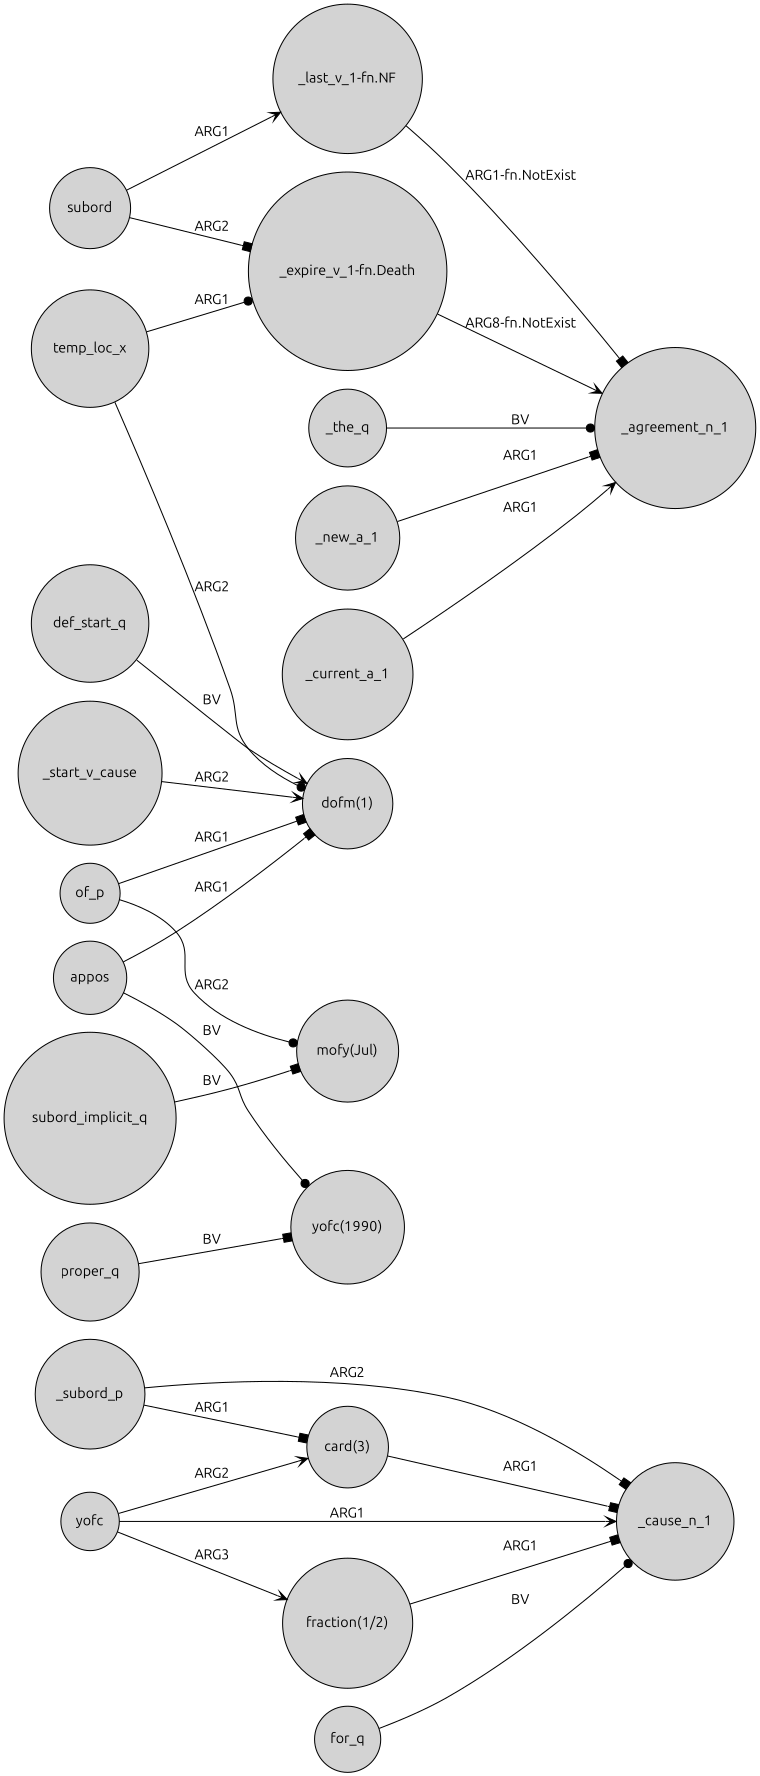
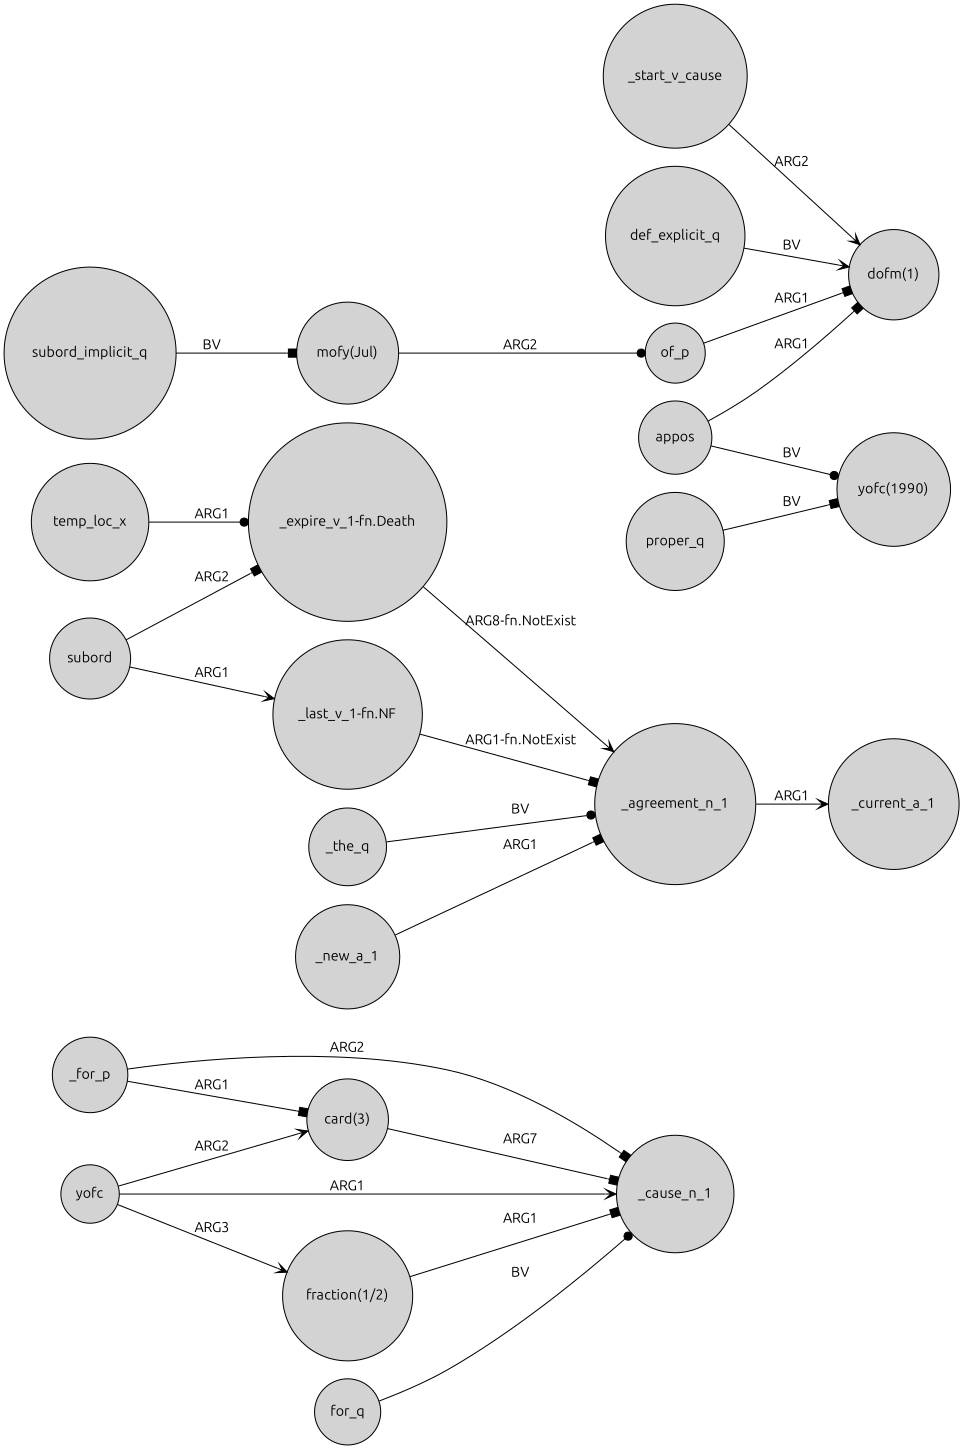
(508, 567) -> (787, 804)
(198, 603) -> none
(90, 623) -> (675, 236)
(188, 983) -> (518, 353)
(90, 1394) -> (90, 1075)
(521, 1467) -> (521, 1140)
